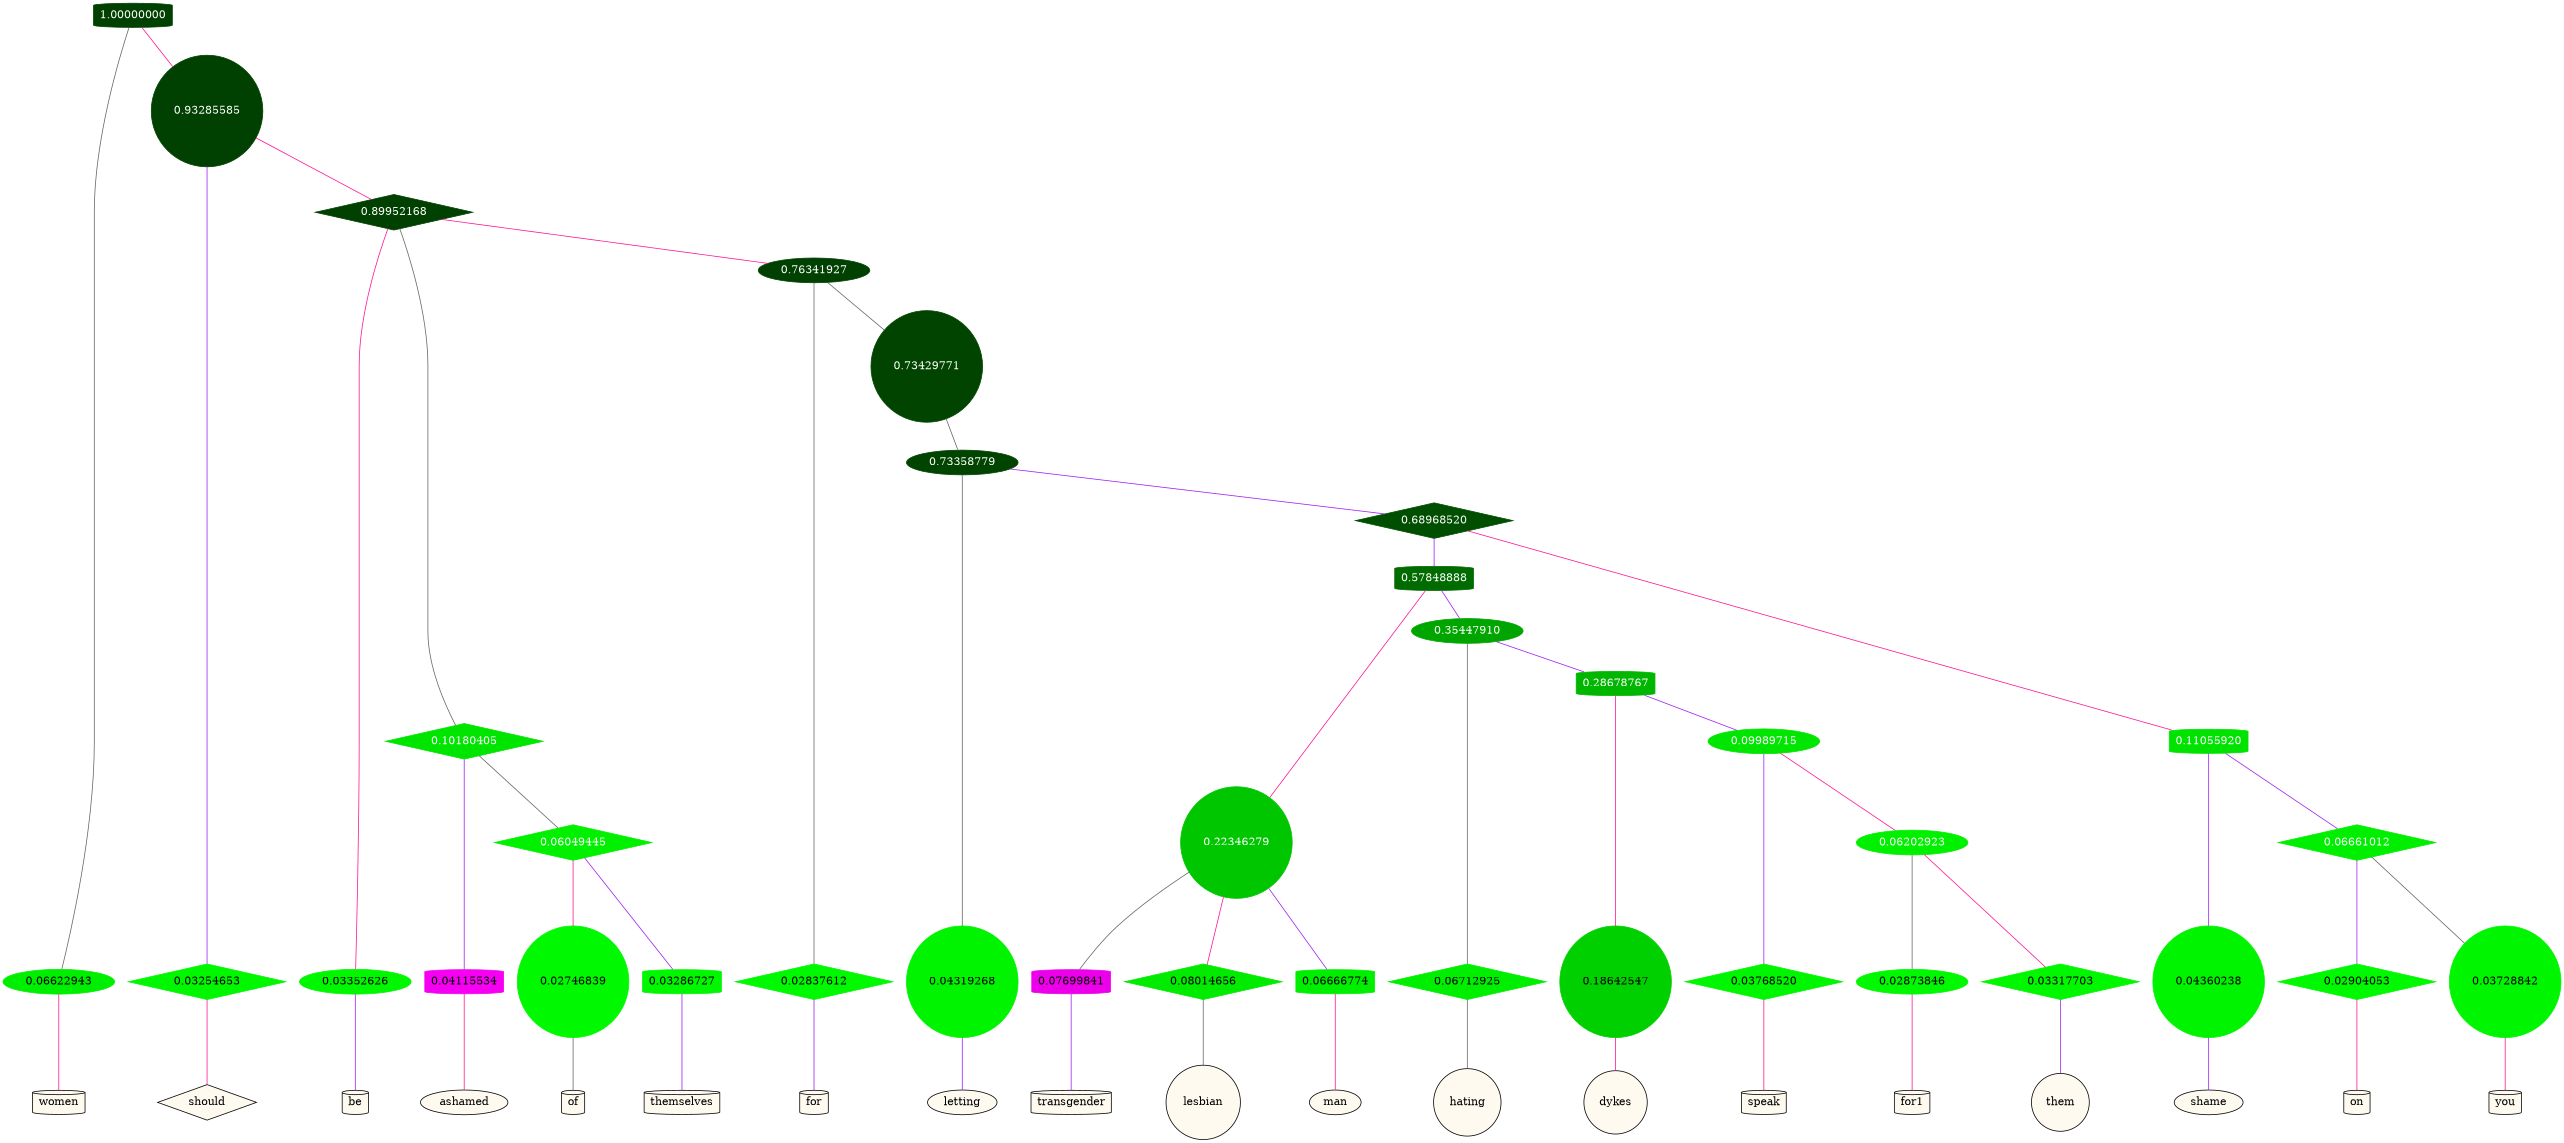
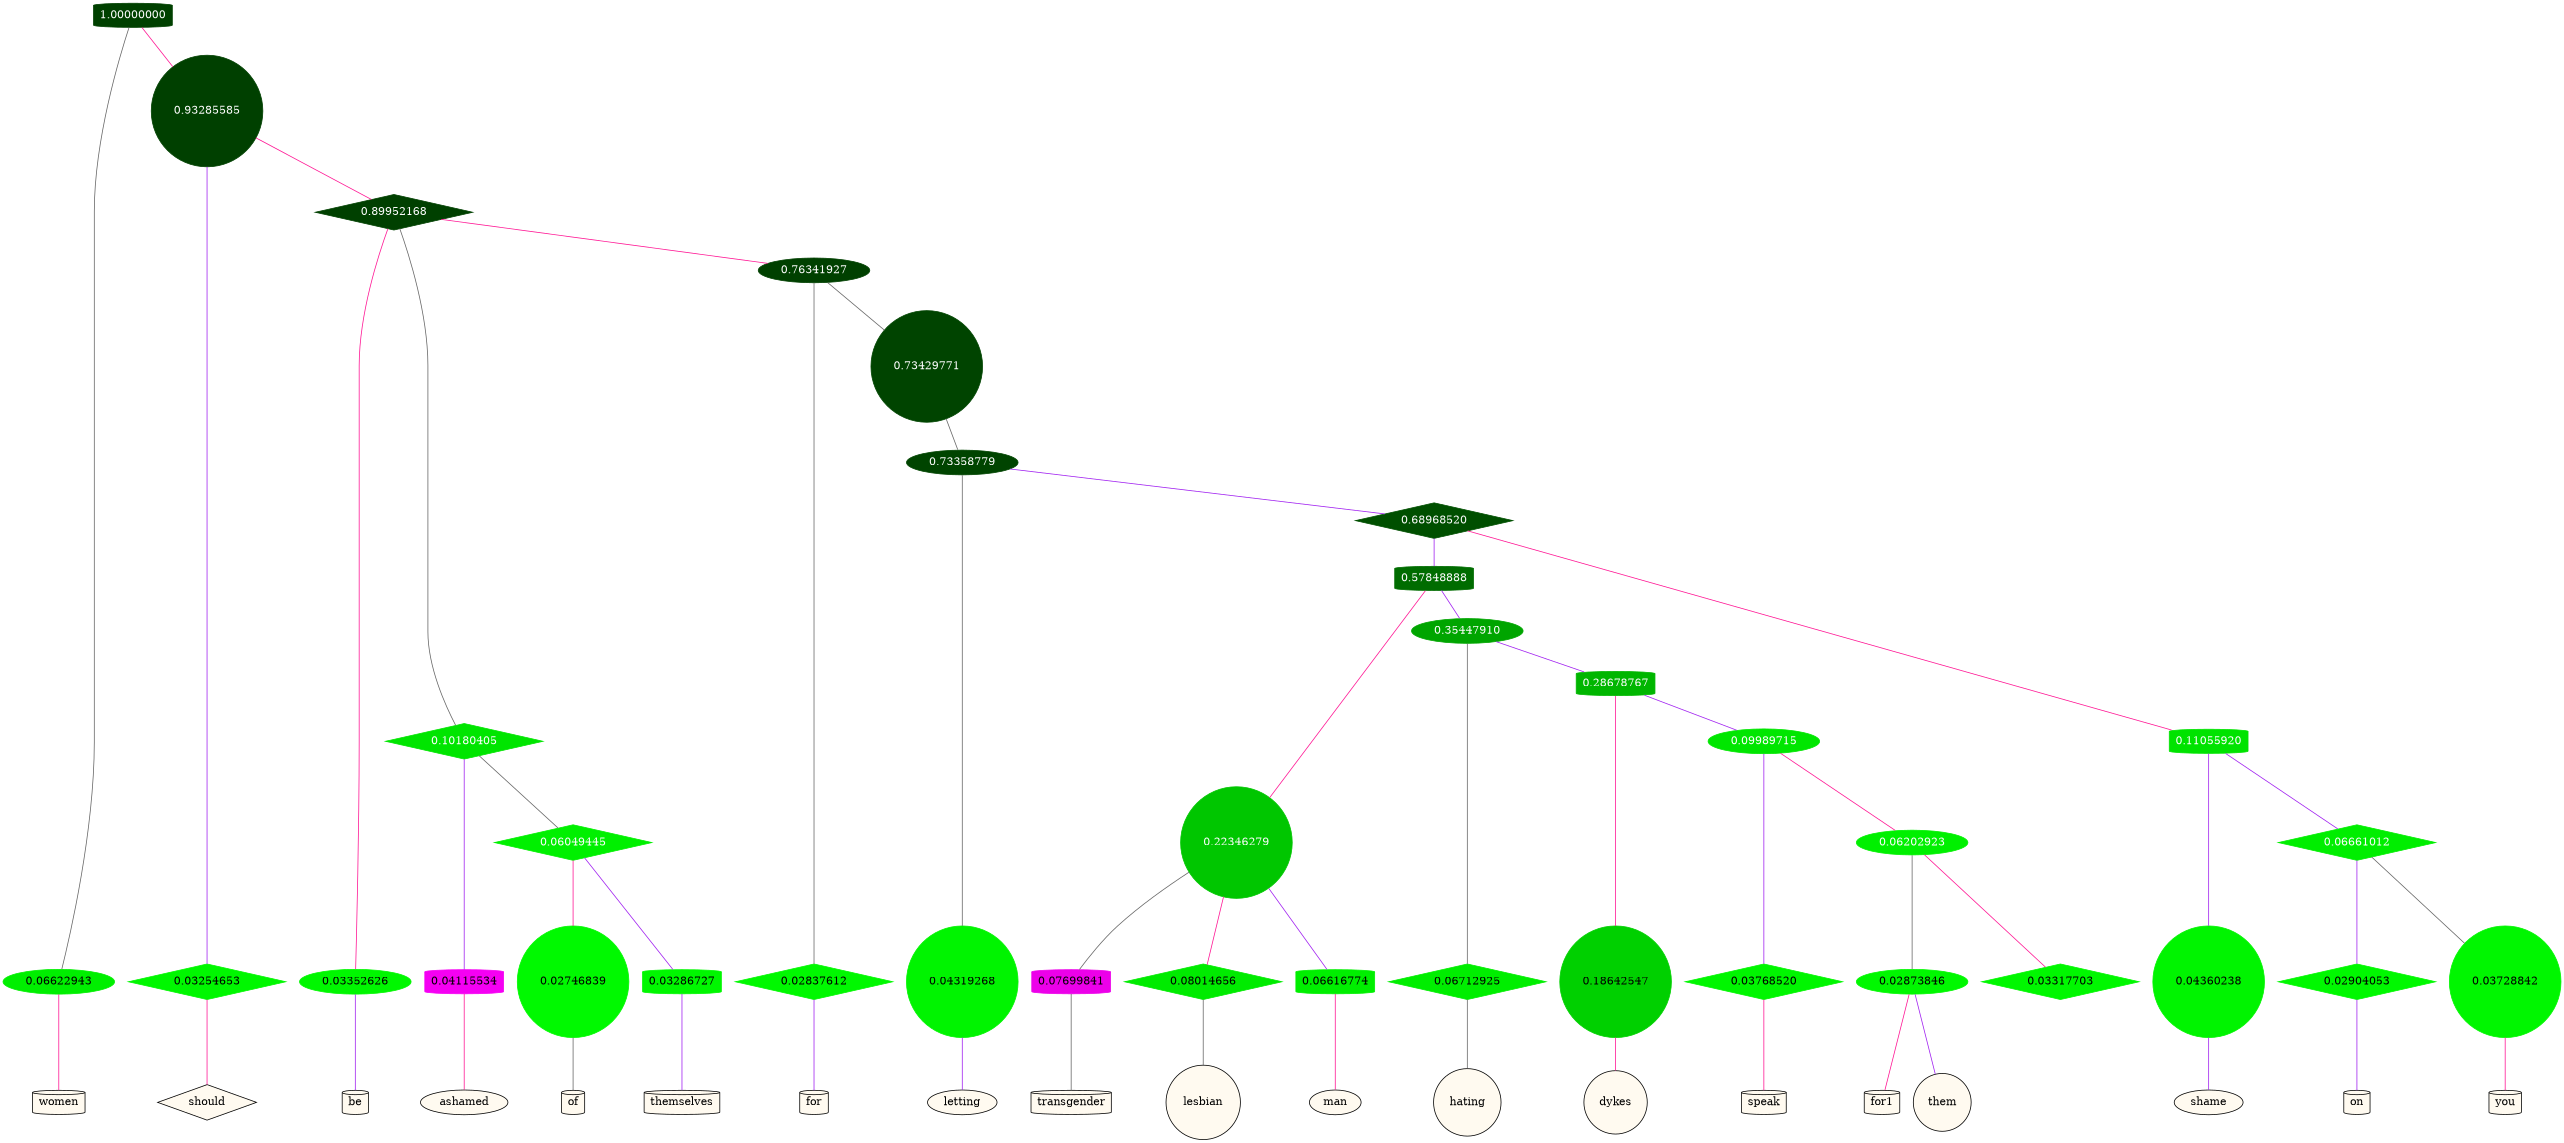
(1335, 982) -> (1335, 982)
(2060, 1036) -> (1925, 1034)
(1071, 1042) -> (1071, 1042)
(2357, 1045) -> (2357, 1045)
